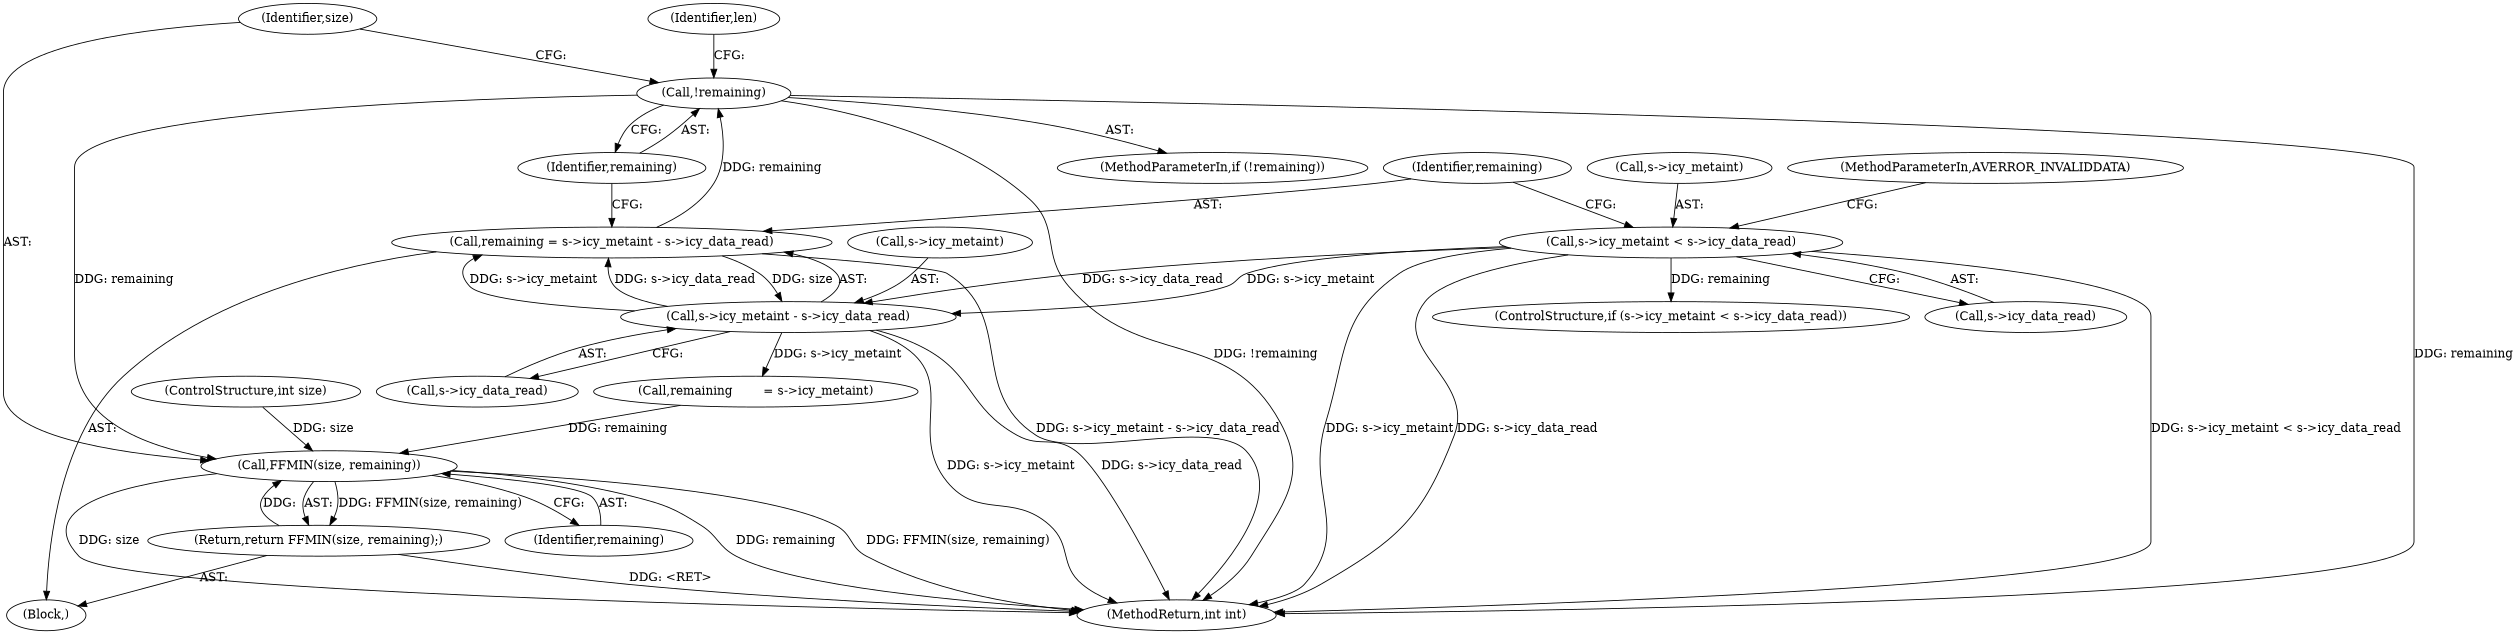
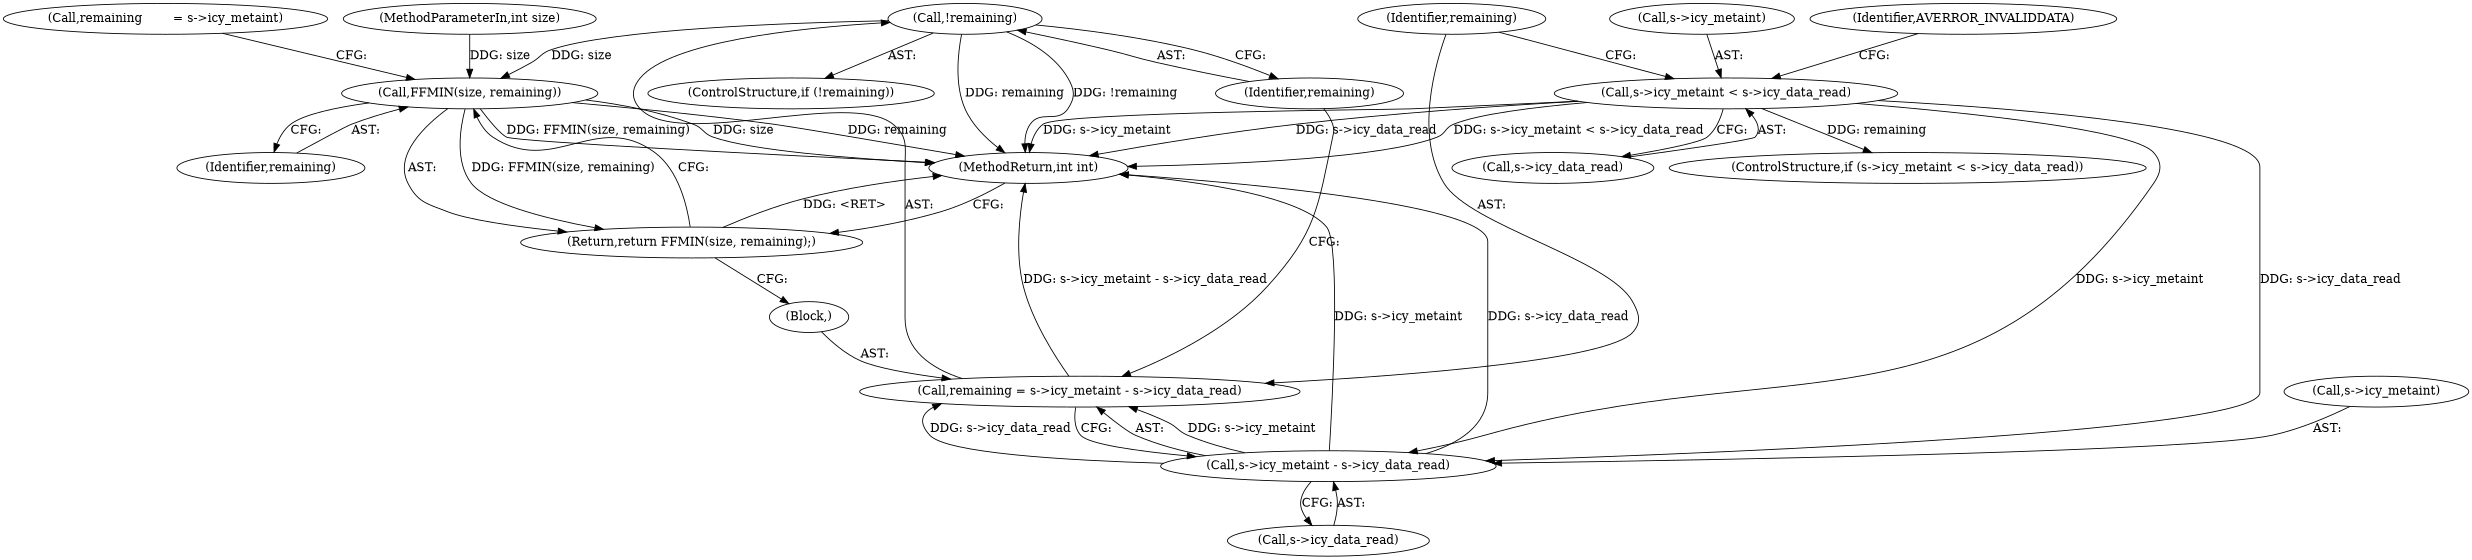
(308, 19) -> none
(714, 19) -> none
(772, 168) -> (921, 205)
(1213, 168) -> (791, 93)
(1986, 168) -> (1963, 19)
none -> (924, 216)
(124, 280) -> (582, 56)
(803, 280) -> (1098, 429)
(166, 343) -> (877, 366)
(774, 350) -> none
(246, 392) -> (470, 19)
(618, 429) -> (354, 56)
(282, 503) -> (696, 168)
(216, 578) -> (774, 280)
